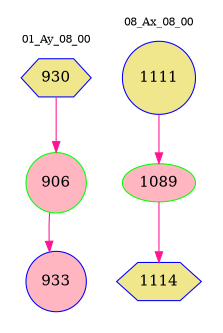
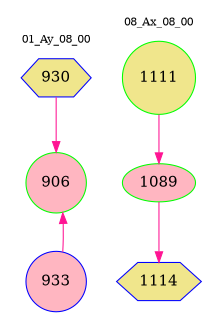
(159, 78) -> (159, 78)
(49, 227) -> (63, 238)
